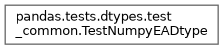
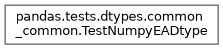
(112, 25) -> (112, 25)
